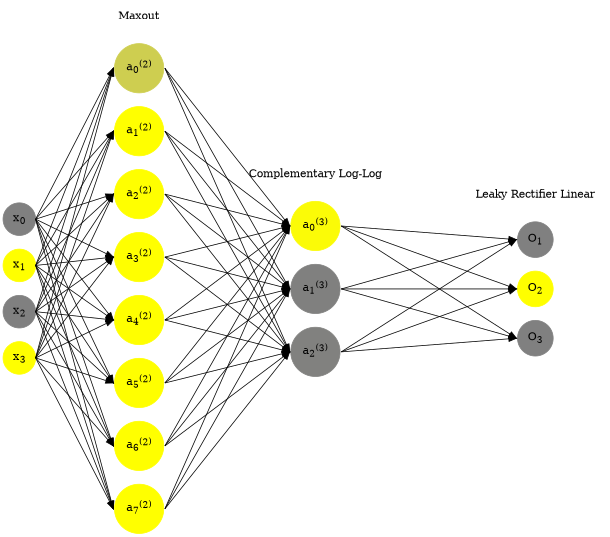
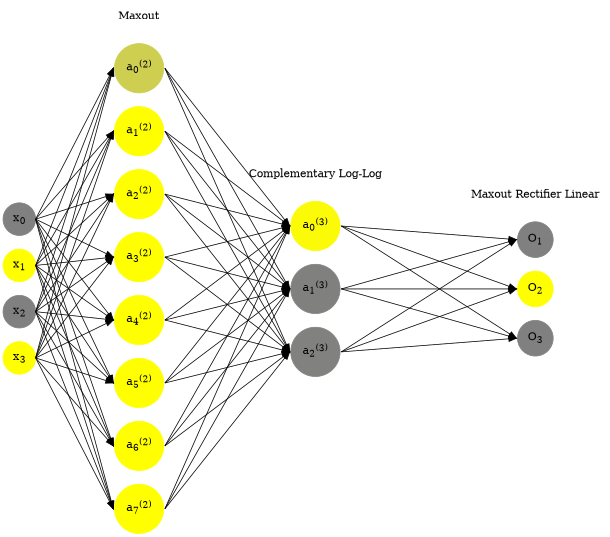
(535, 195) -> (535, 195)
